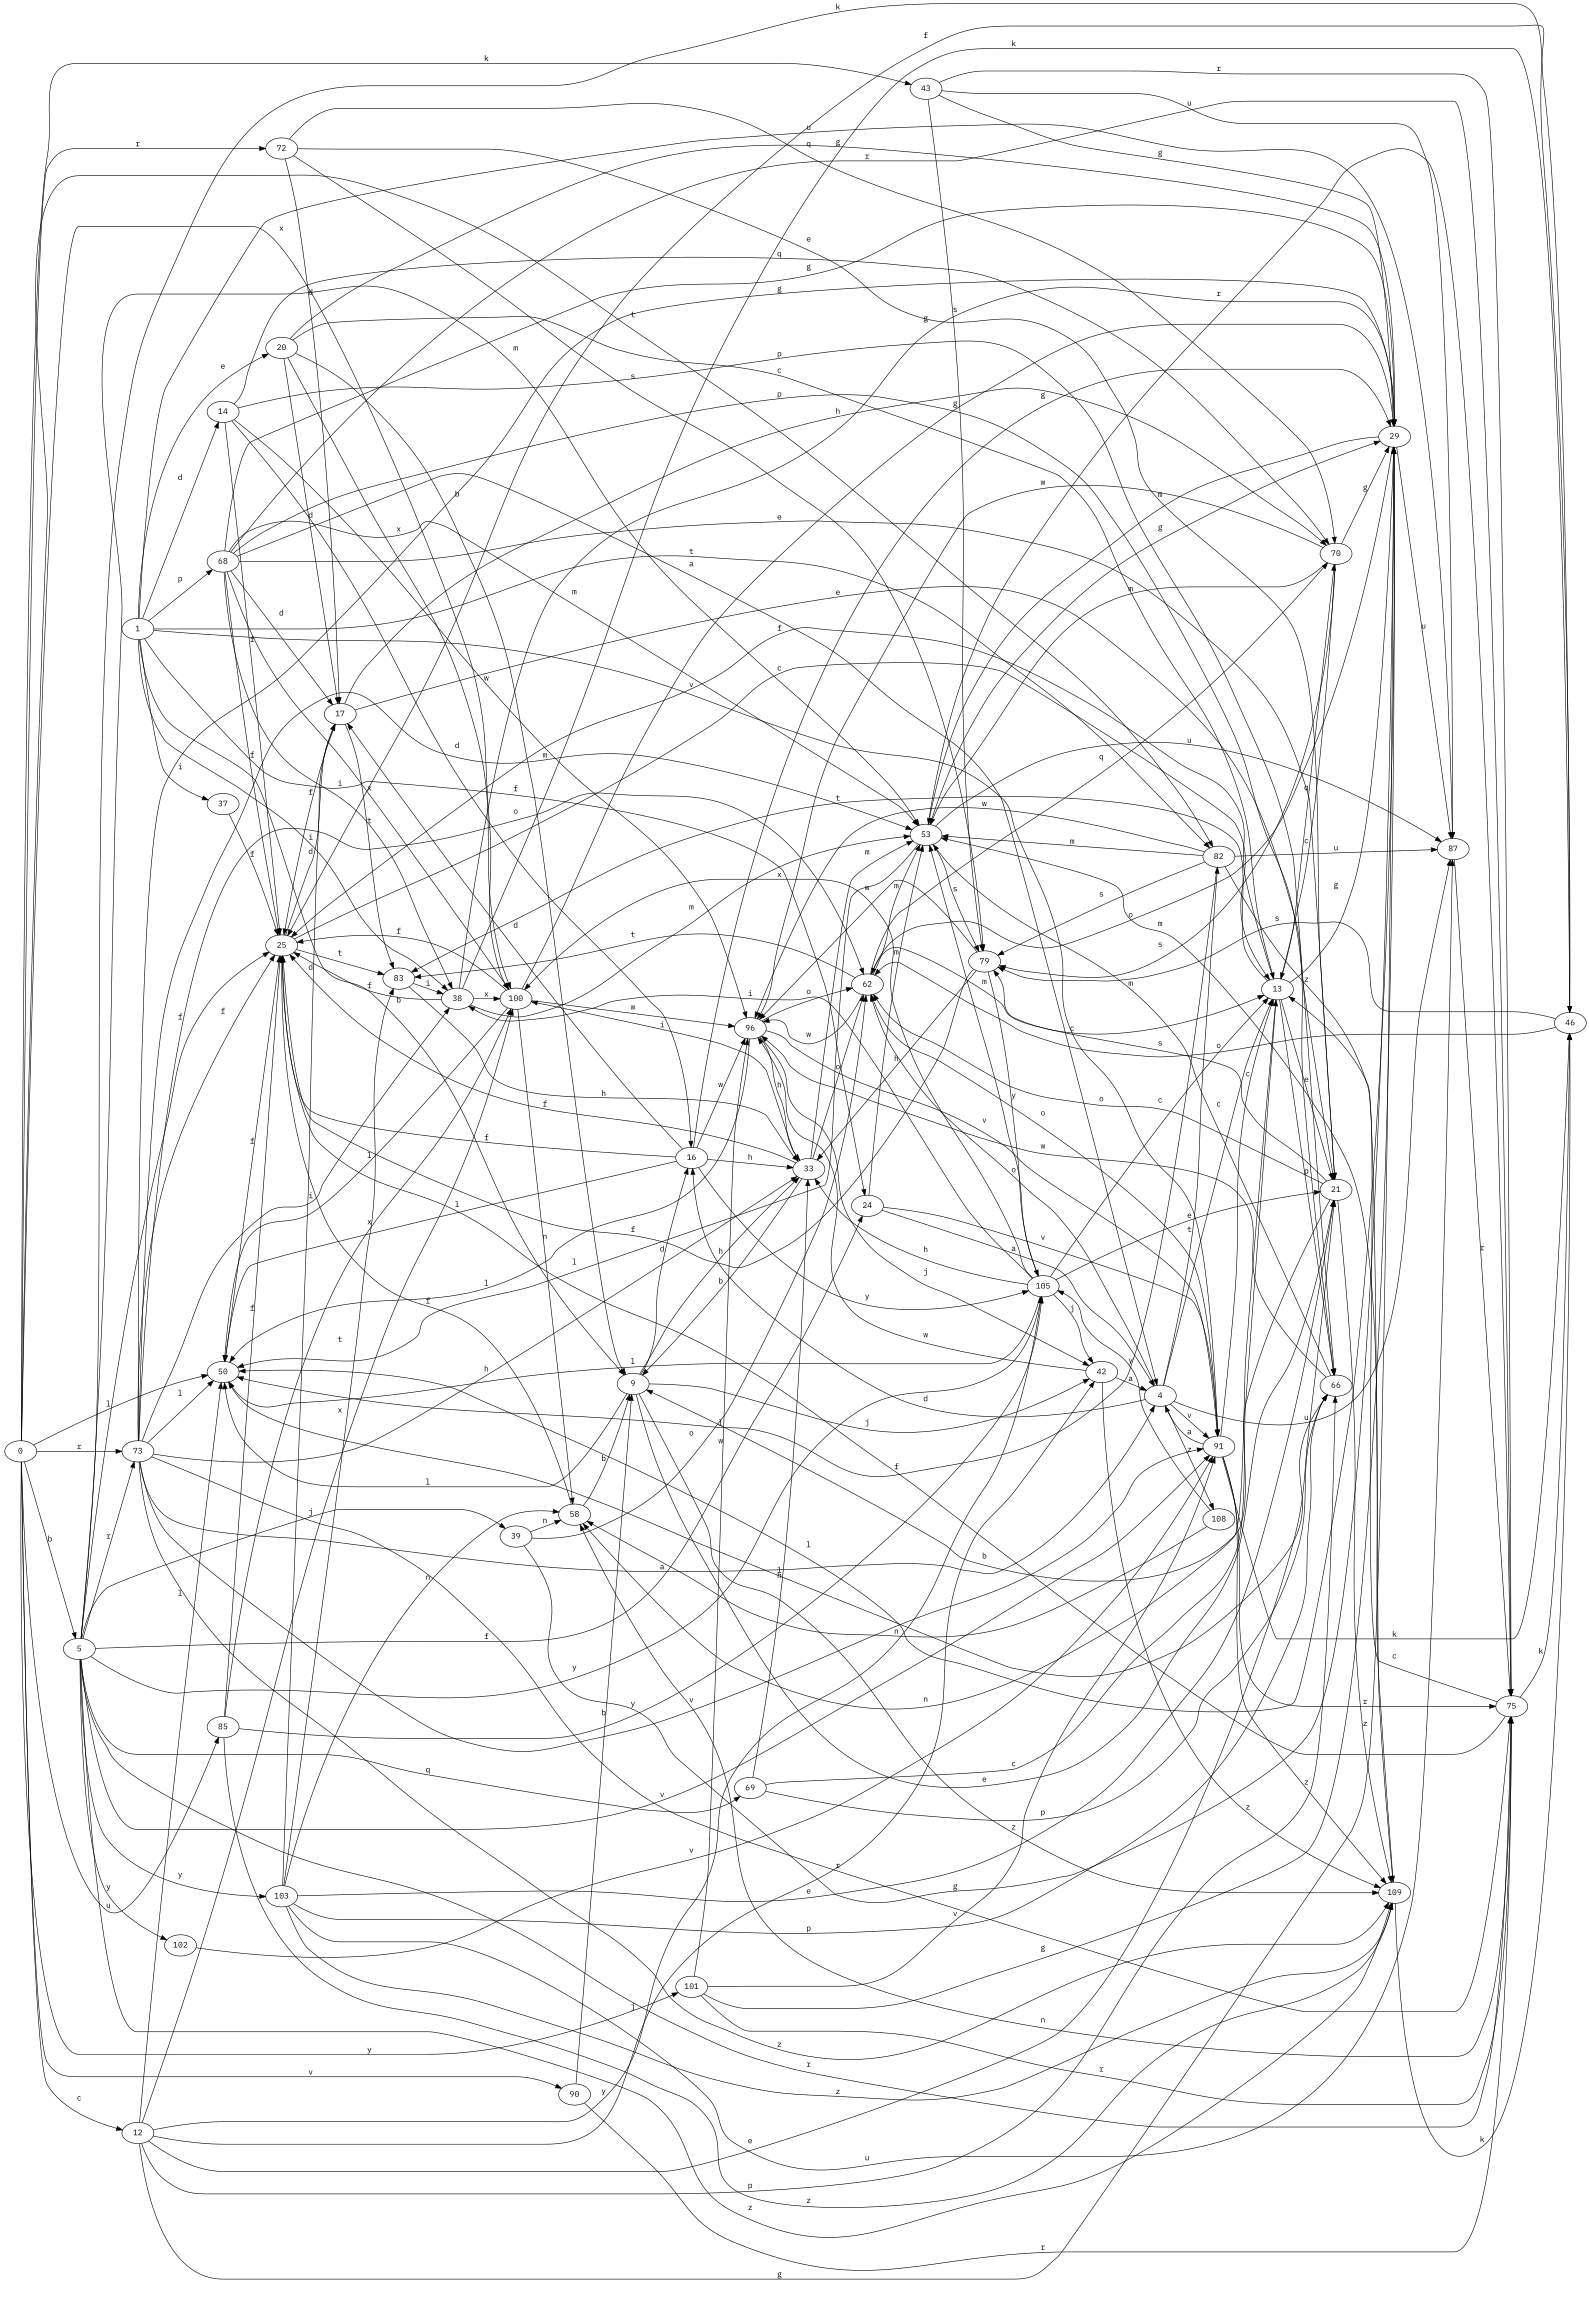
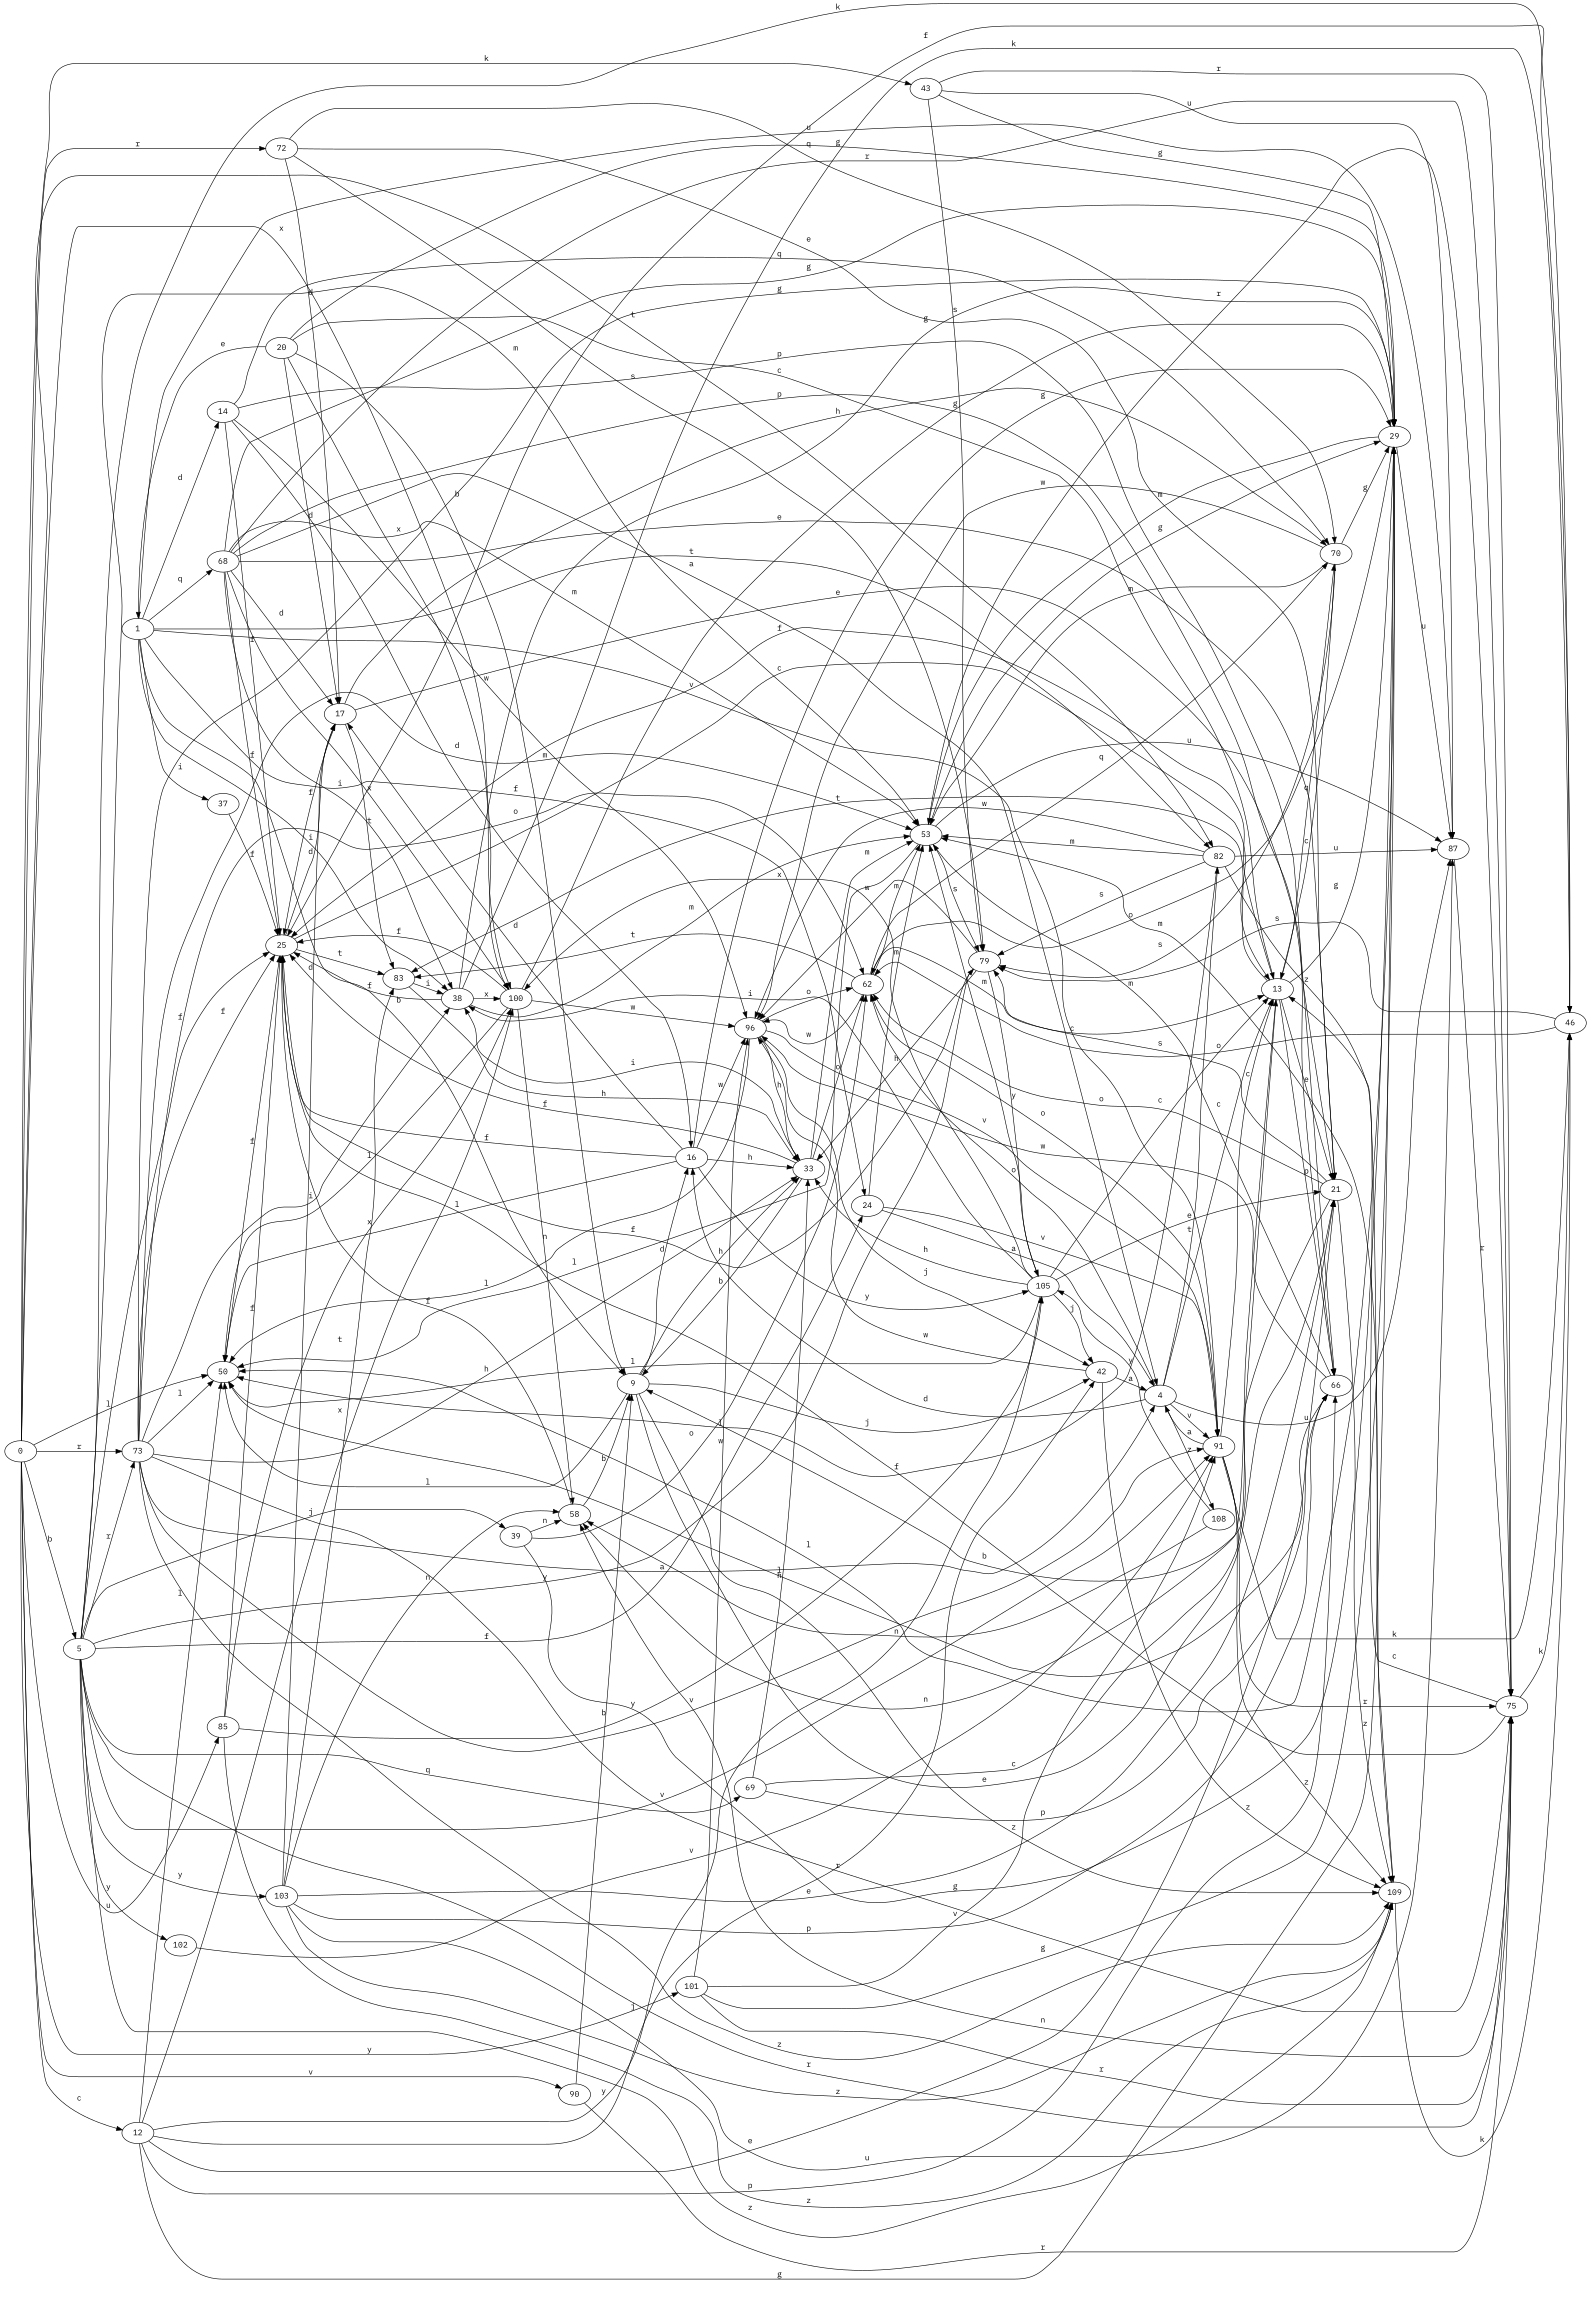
(165, 468) -> (158, 449)
(181, 579) -> (181, 579)
(702, 1039) -> (640, 1069)
(638, 1651) -> (673, 1541)
